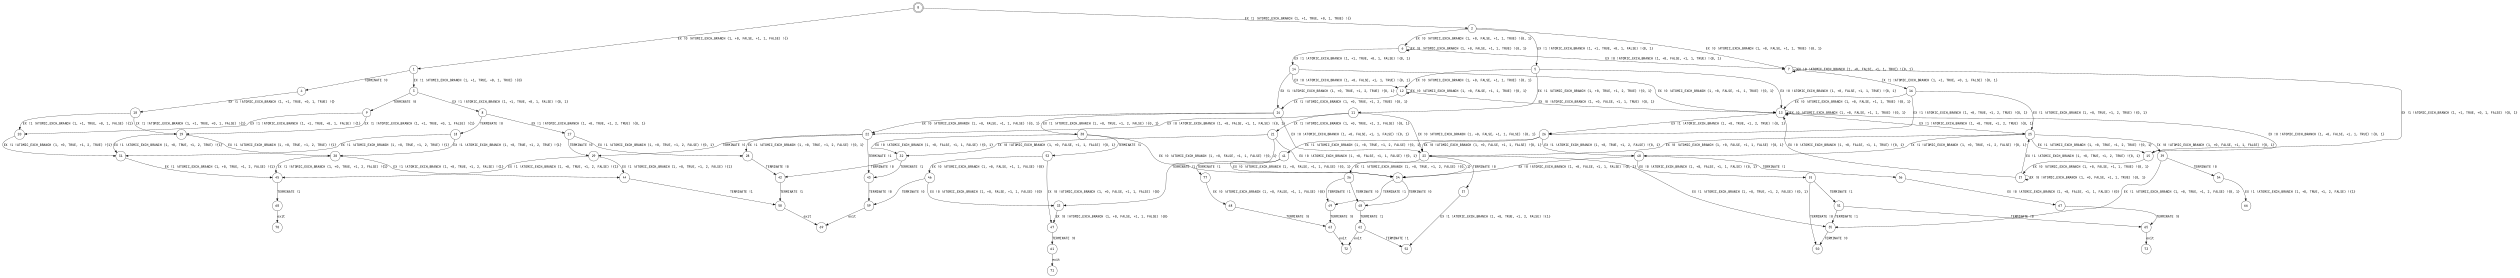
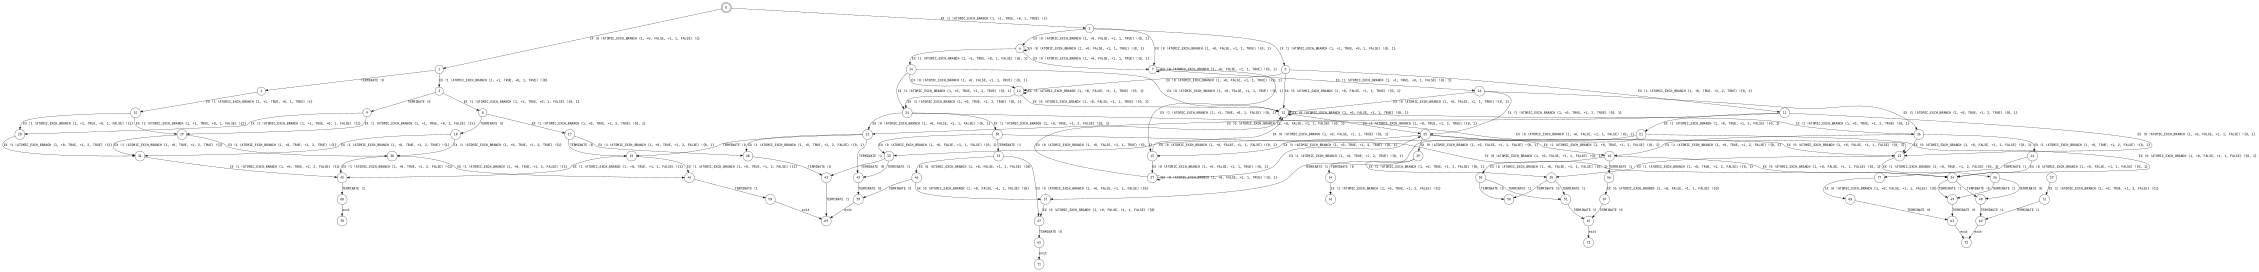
(1462, 161) -> none
(780, 191) -> (826, 198)
(1835, 216) -> (1560, 186)
(1382, 238) -> (2014, 210)
